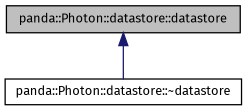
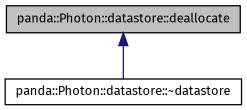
(123, 19) -> (123, 19)
